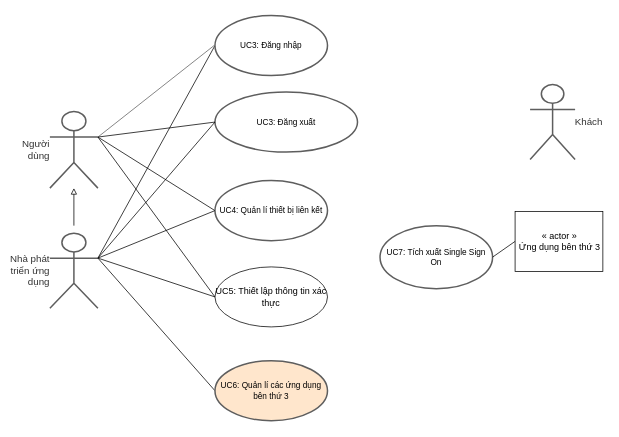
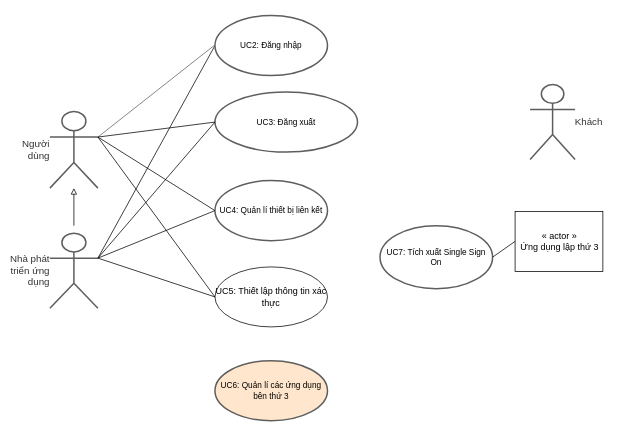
(271, 45) -> (271, 45)
(560, 241) -> (560, 241)
(157, 325) -> none
